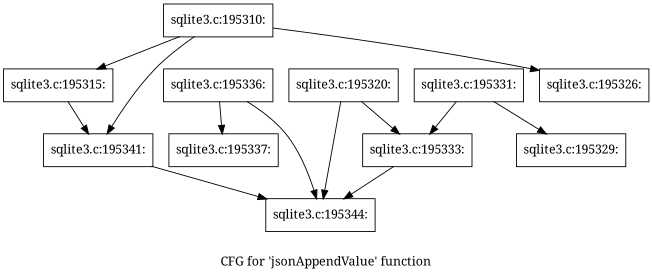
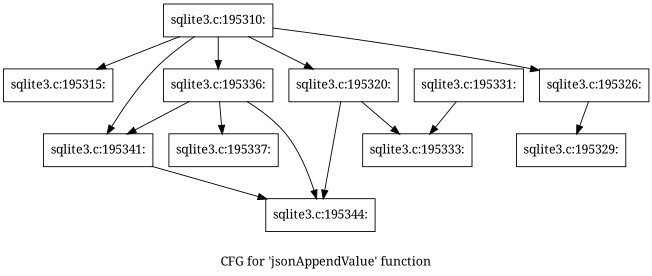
none -> (218, 48)
none -> (277, 51)
(76, 114) -> (162, 116)
(516, 115) -> (584, 114)
(373, 180) -> none
